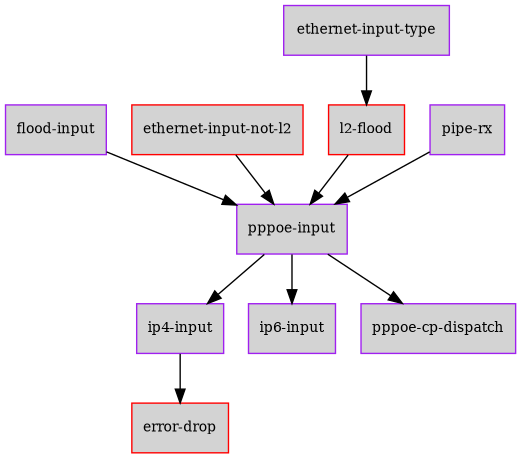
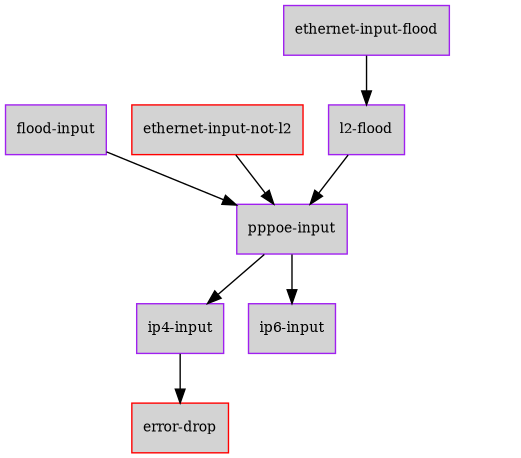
(367, 30) -> (367, 30)
(367, 130) -> (367, 130)
(467, 130) -> none
(438, 329) -> none
